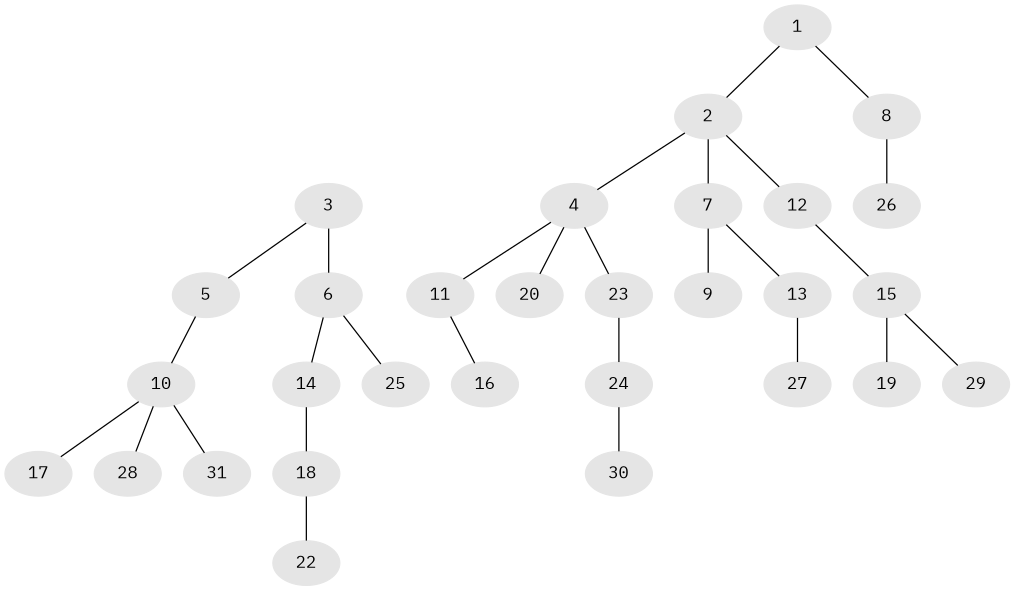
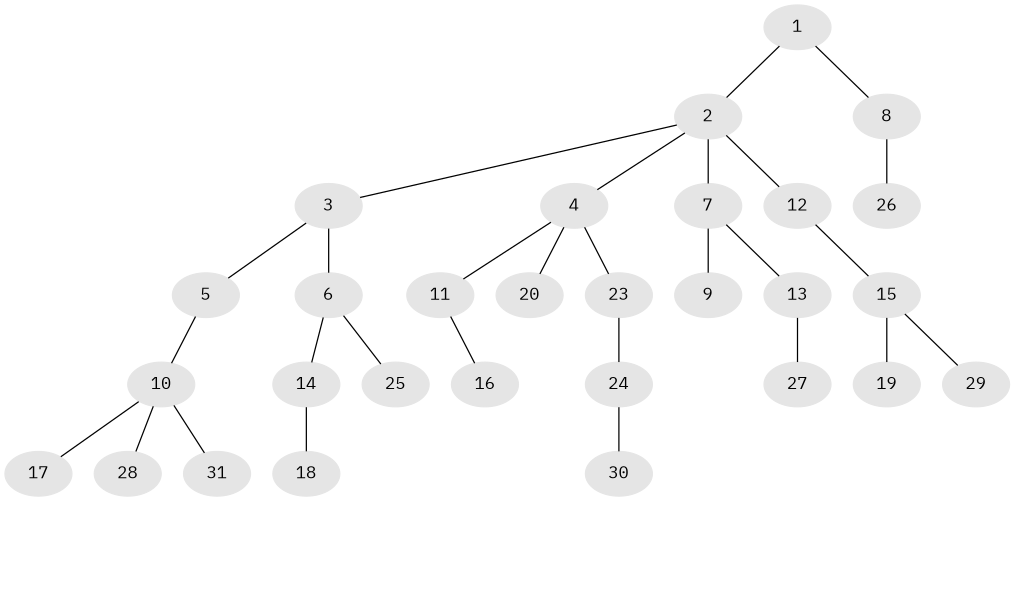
none -> (518, 161)
(306, 563) -> none
